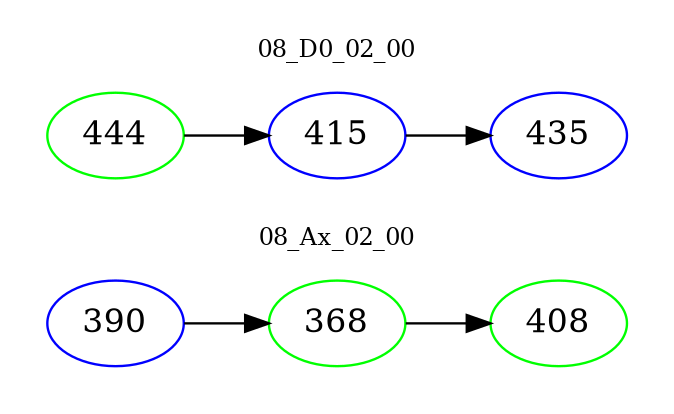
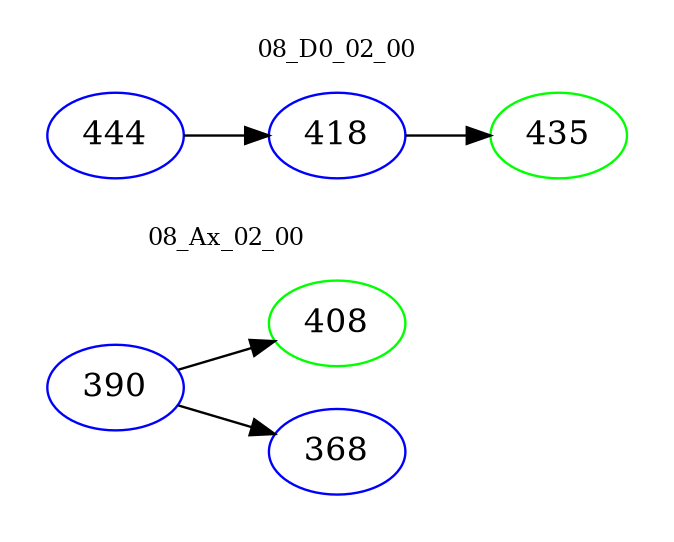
(116, 136) -> (116, 136)
(337, 136) -> (337, 136)
(559, 136) -> (559, 136)
(337, 323) -> (337, 452)
(436, 323) -> (215, 359)
